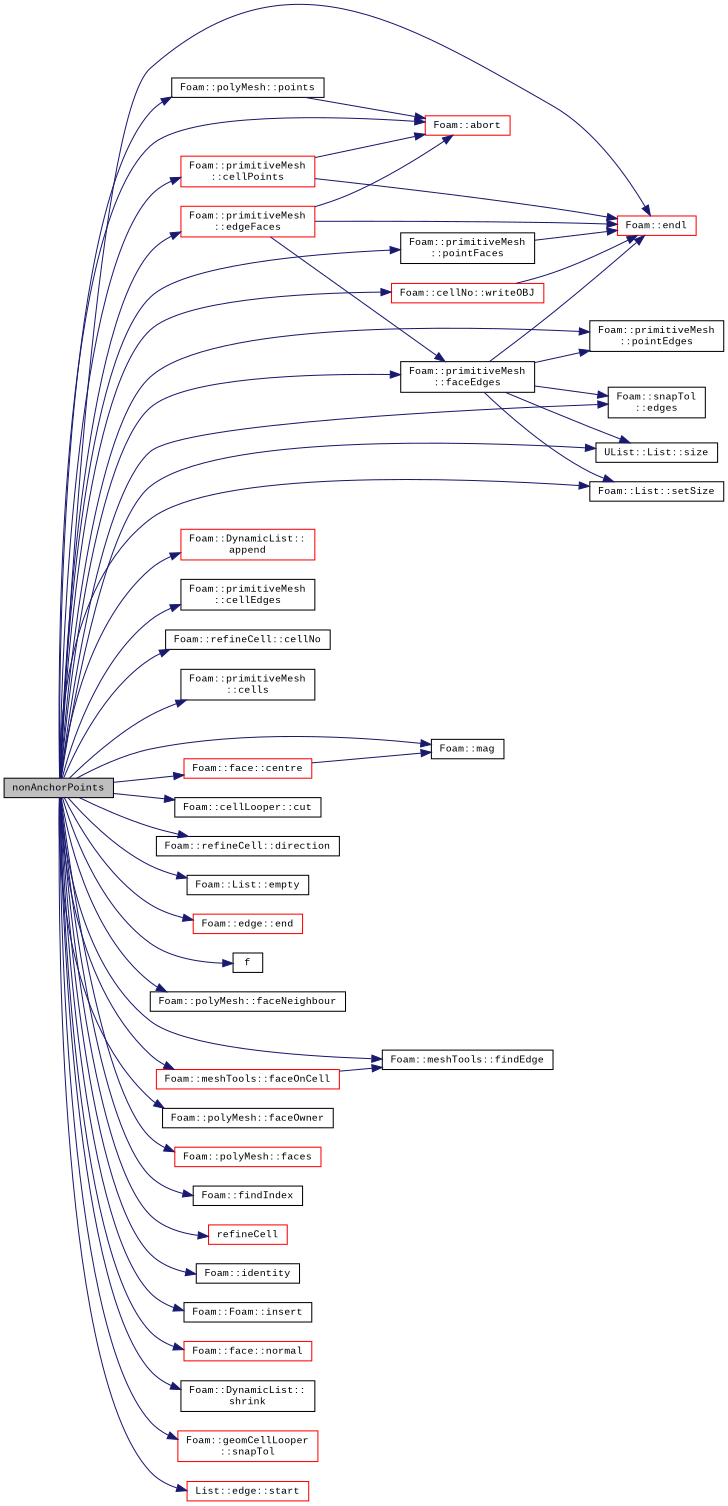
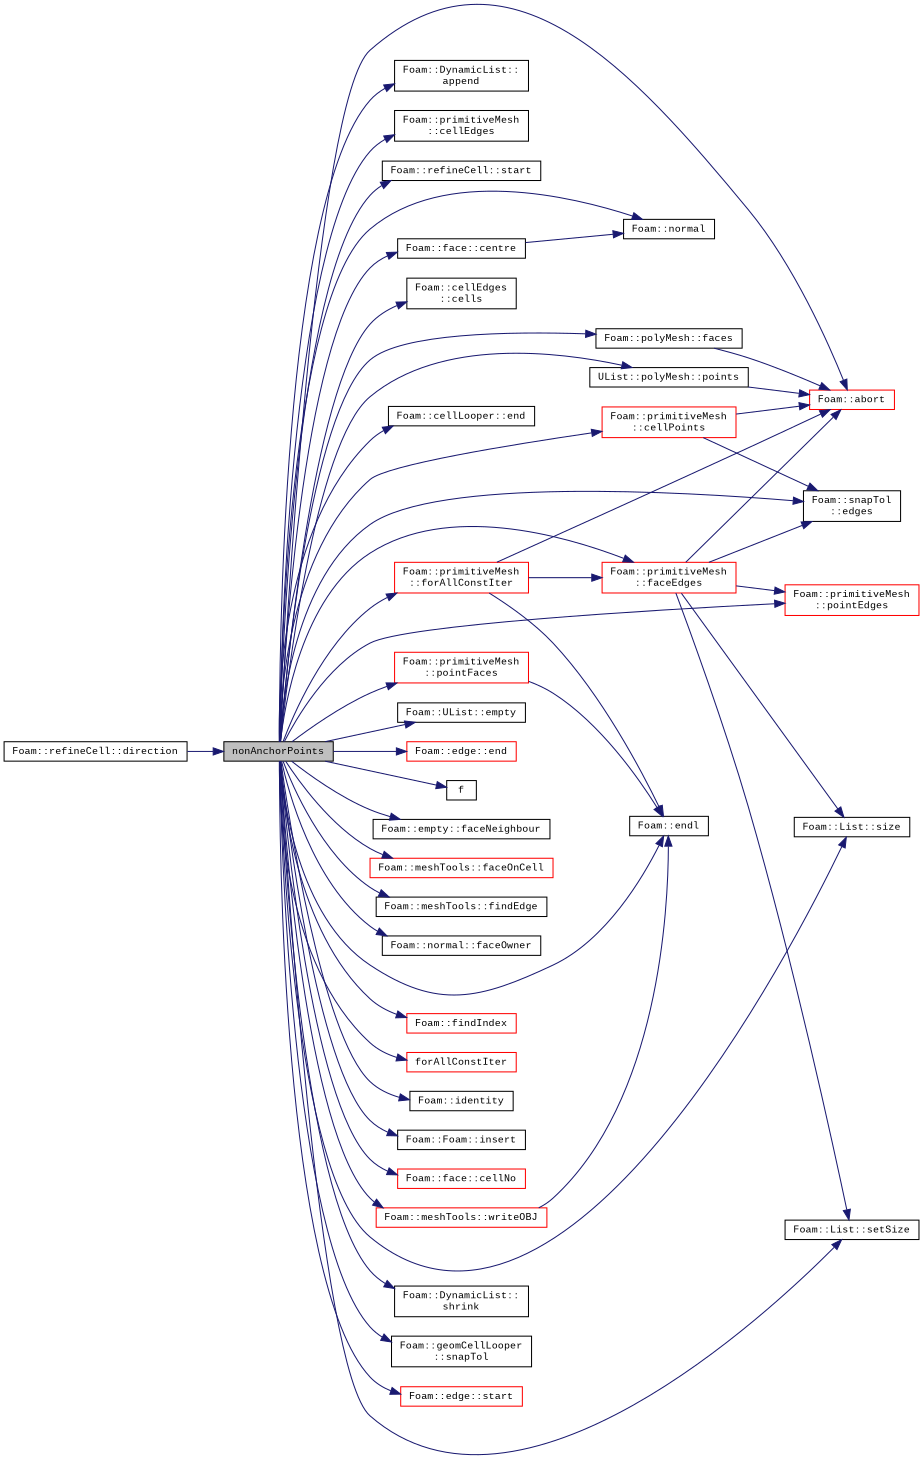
(248, 88) -> (669, 377)
(461, 196) -> (756, 462)
(248, 222) -> (462, 578)
(657, 226) -> (669, 826)
(468, 248) -> (462, 668)
(468, 293) -> (462, 1218)
(564, 304) -> (760, 490)
(657, 336) -> (852, 600)
none -> (768, 365)
(468, 377) -> (669, 578)
(657, 453) -> (852, 827)
(248, 545) -> (462, 76)
(248, 640) -> (462, 171)
(248, 685) -> (462, 293)
(468, 749) -> (669, 229)
(248, 769) -> (462, 249)
(248, 807) -> (462, 416)
(128, 819) -> (200, 751)
(248, 885) -> (462, 713)
(248, 1002) -> (462, 829)
(356, 1070) -> none
(248, 1118) -> (462, 946)
(248, 1157) -> (669, 338)
(248, 1196) -> (462, 1023)
(248, 1235) -> (462, 1062)
(248, 1351) -> (462, 1179)
(248, 1446) -> (462, 1351)
(248, 1491) -> (462, 1396)
